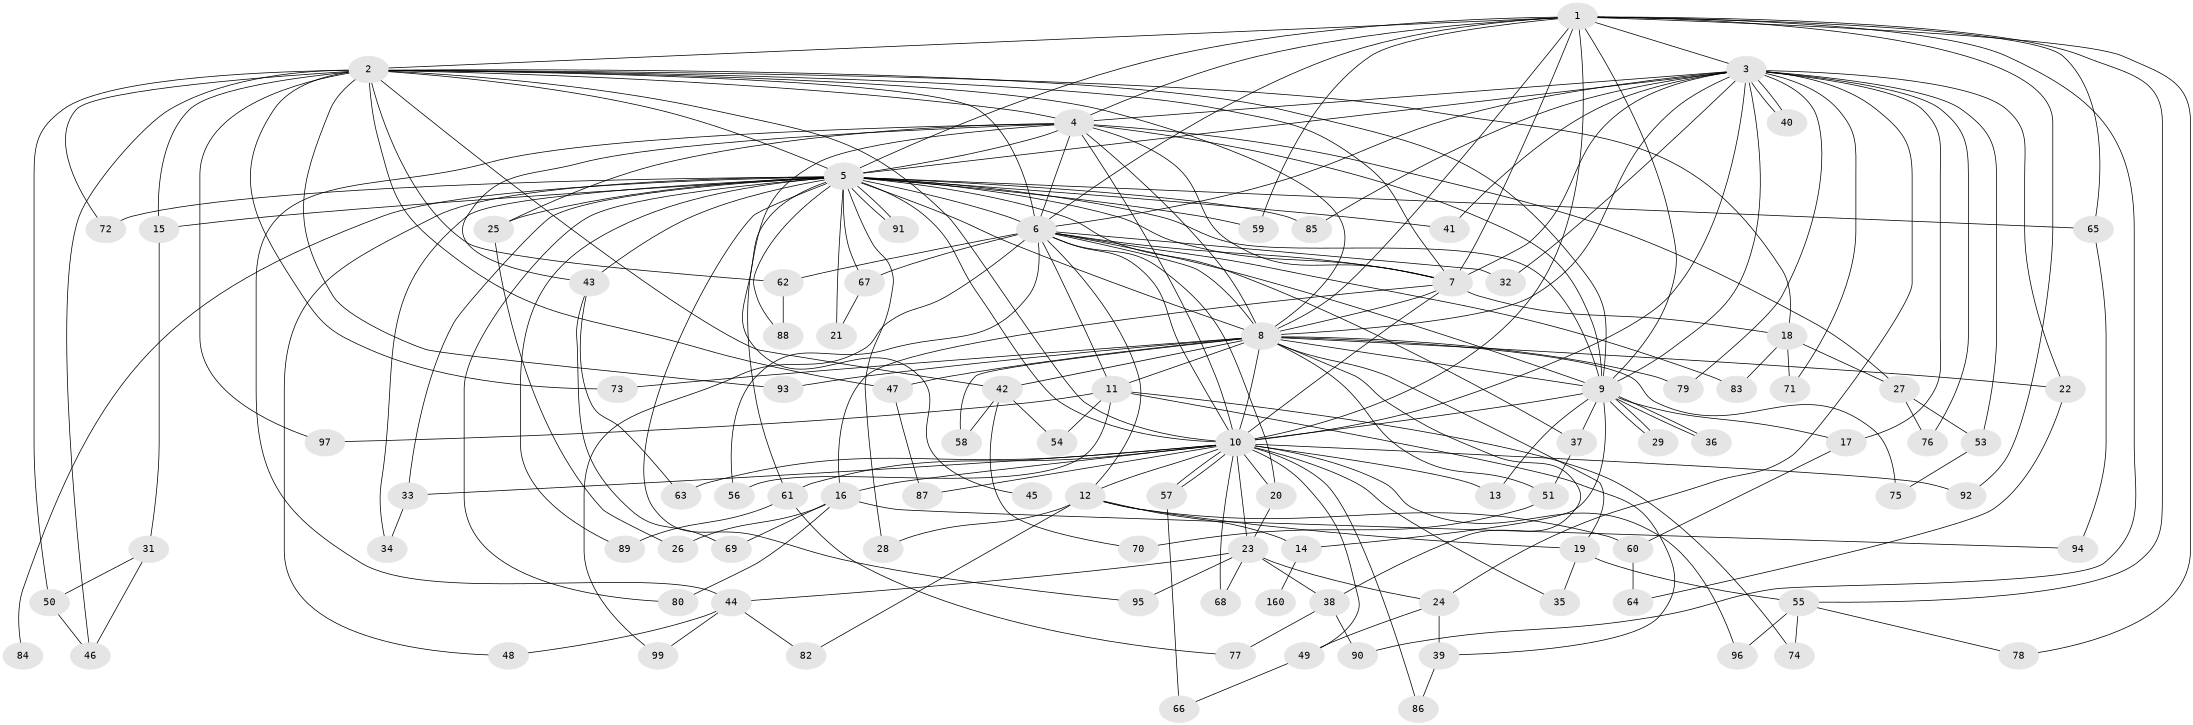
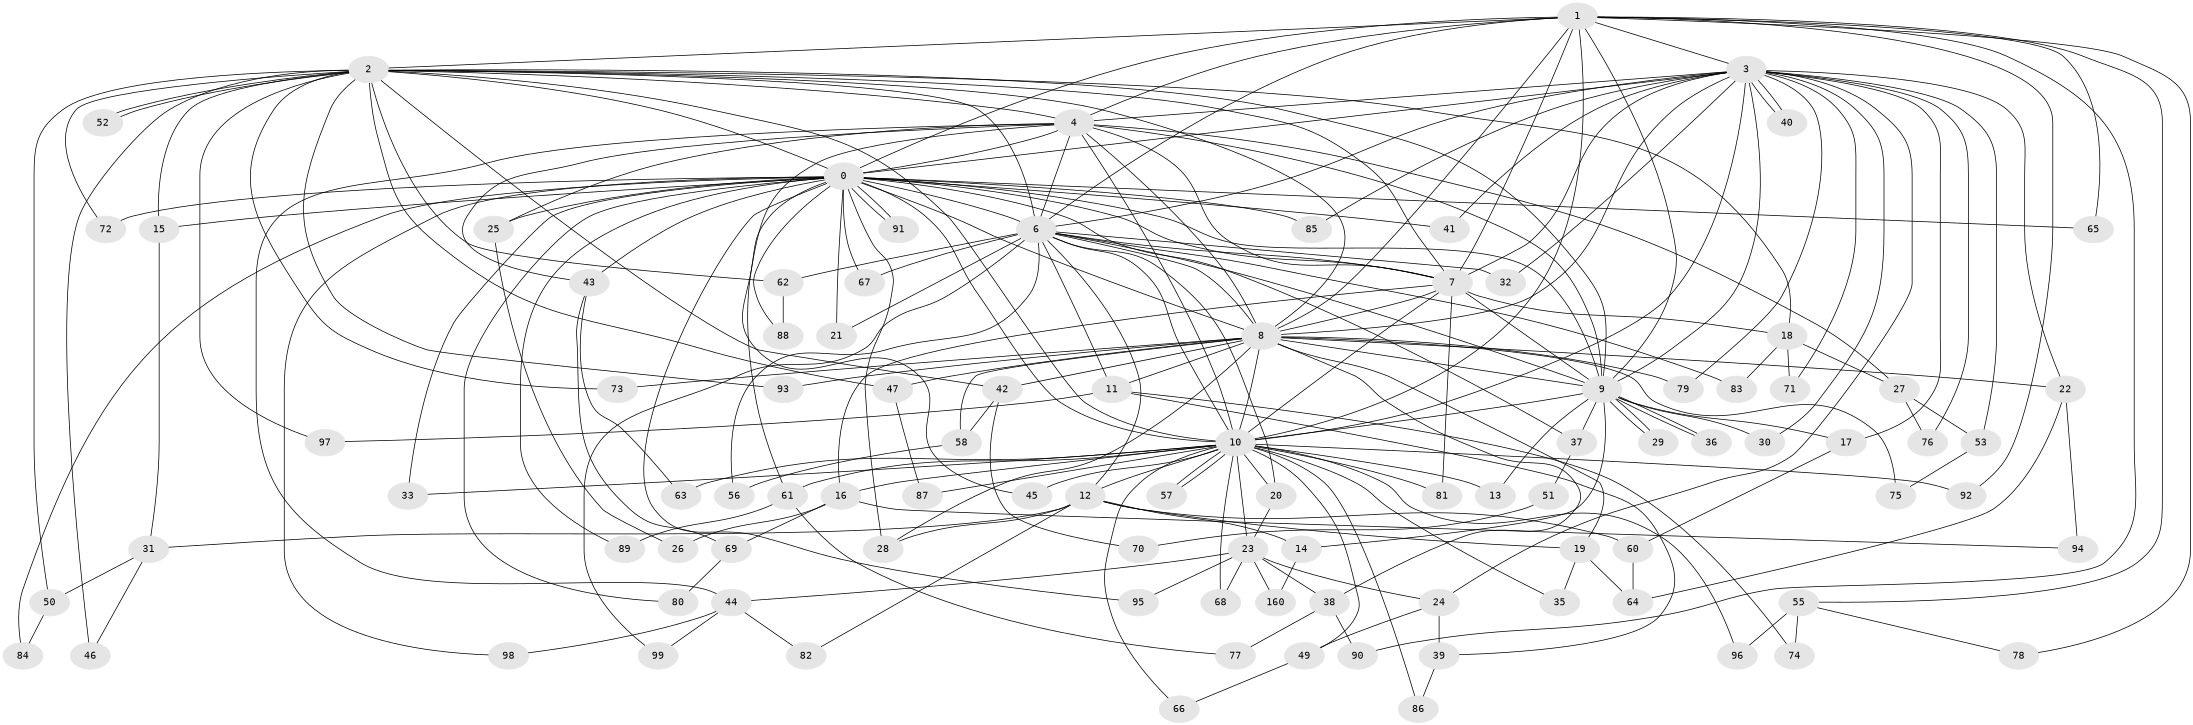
none -> (103, 123)
(844, 176) -> (844, 176)
(1258, 229) -> none
(851, 309) -> (936, 283)
none -> (1527, 336)
(2106, 391) -> (2072, 469)
(1386, 436) -> (1156, 425)
(1057, 443) -> none
none -> (1765, 443)
none -> (1132, 467)
(978, 478) -> (820, 467)
none -> (1442, 496)
none -> (620, 534)
(387, 549) -> none
(766, 557) -> (705, 576)
none -> (1262, 576)
(1686, 584) -> (1606, 576)
(1173, 602) -> (1108, 553)
(70, 629) -> (36, 629)
(509, 656) -> (509, 656)
